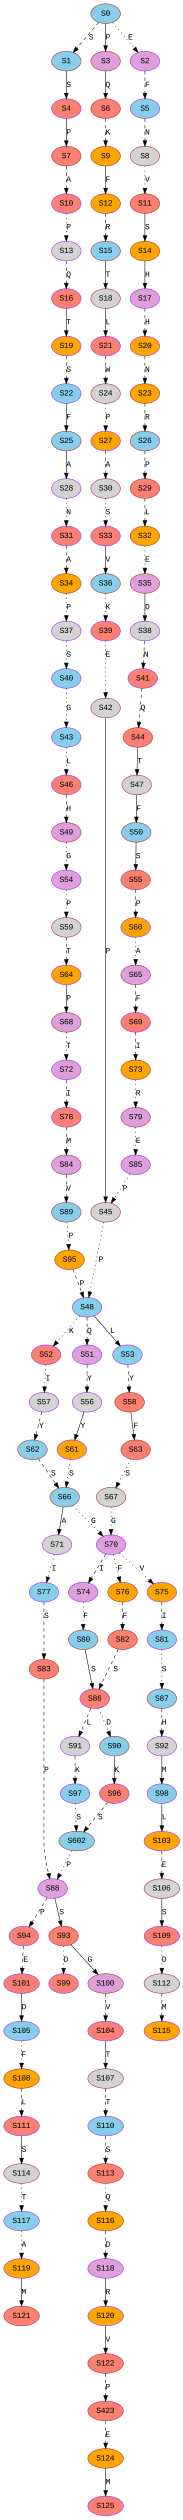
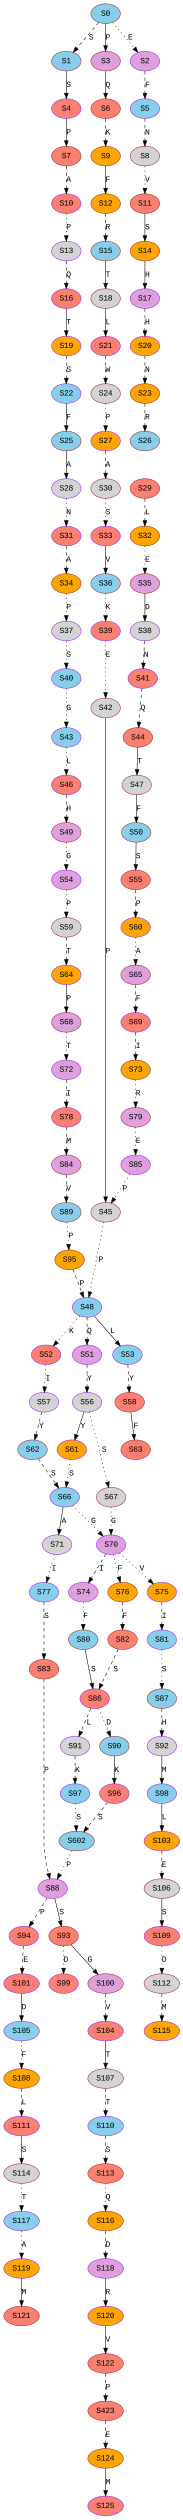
(145, 462) -> none
(125, 1471) -> (98, 1447)
(65, 1497) -> (65, 1497)
